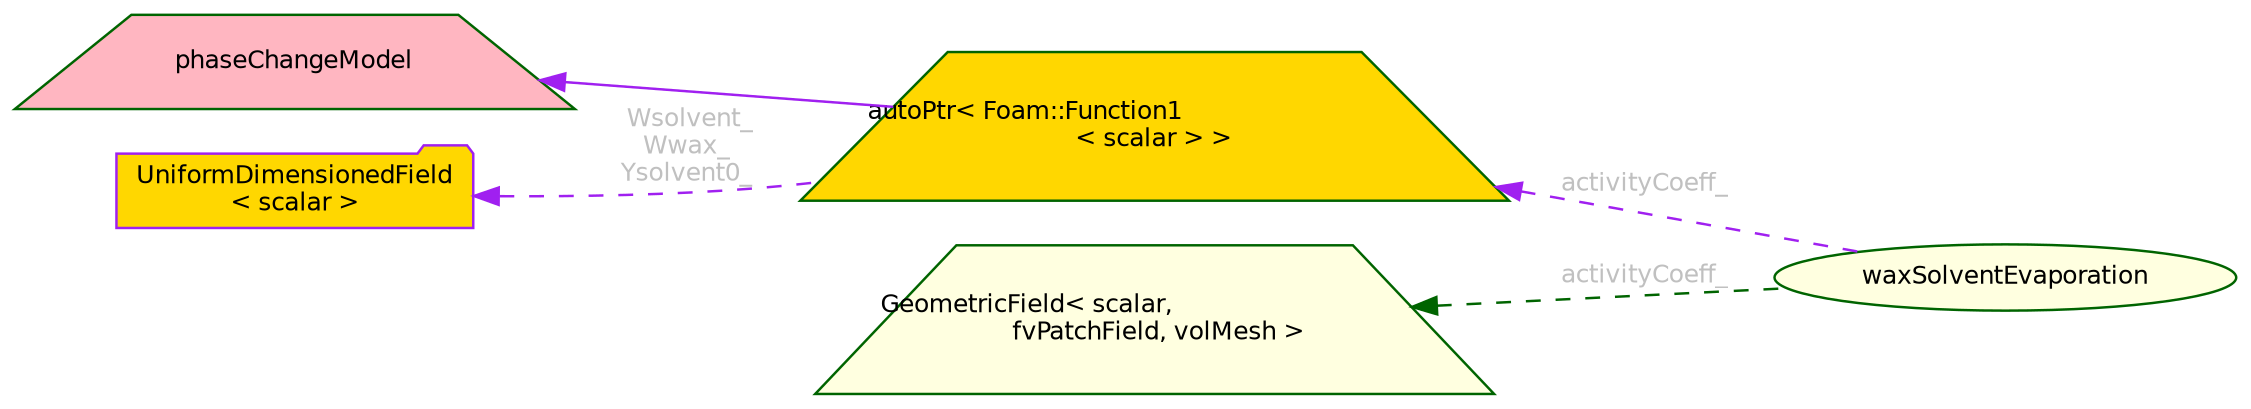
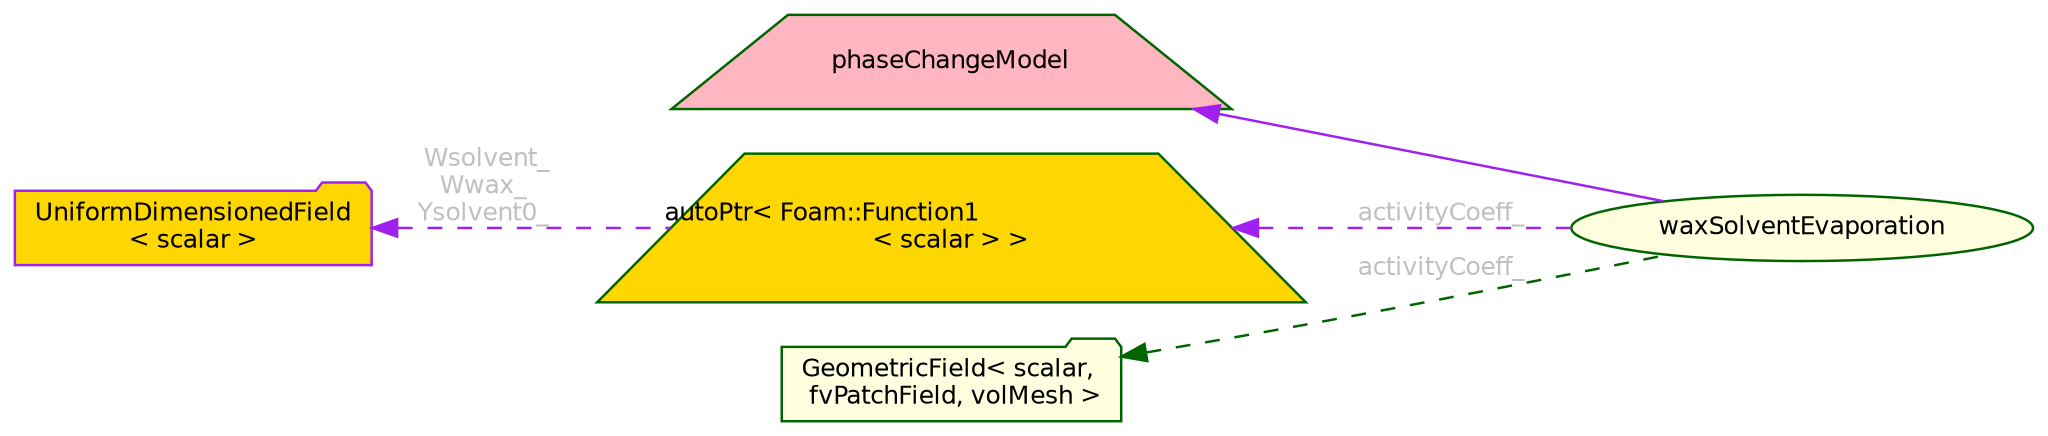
(729, 94) -> (1441, 158)
(1155, 320) -> (951, 384)
